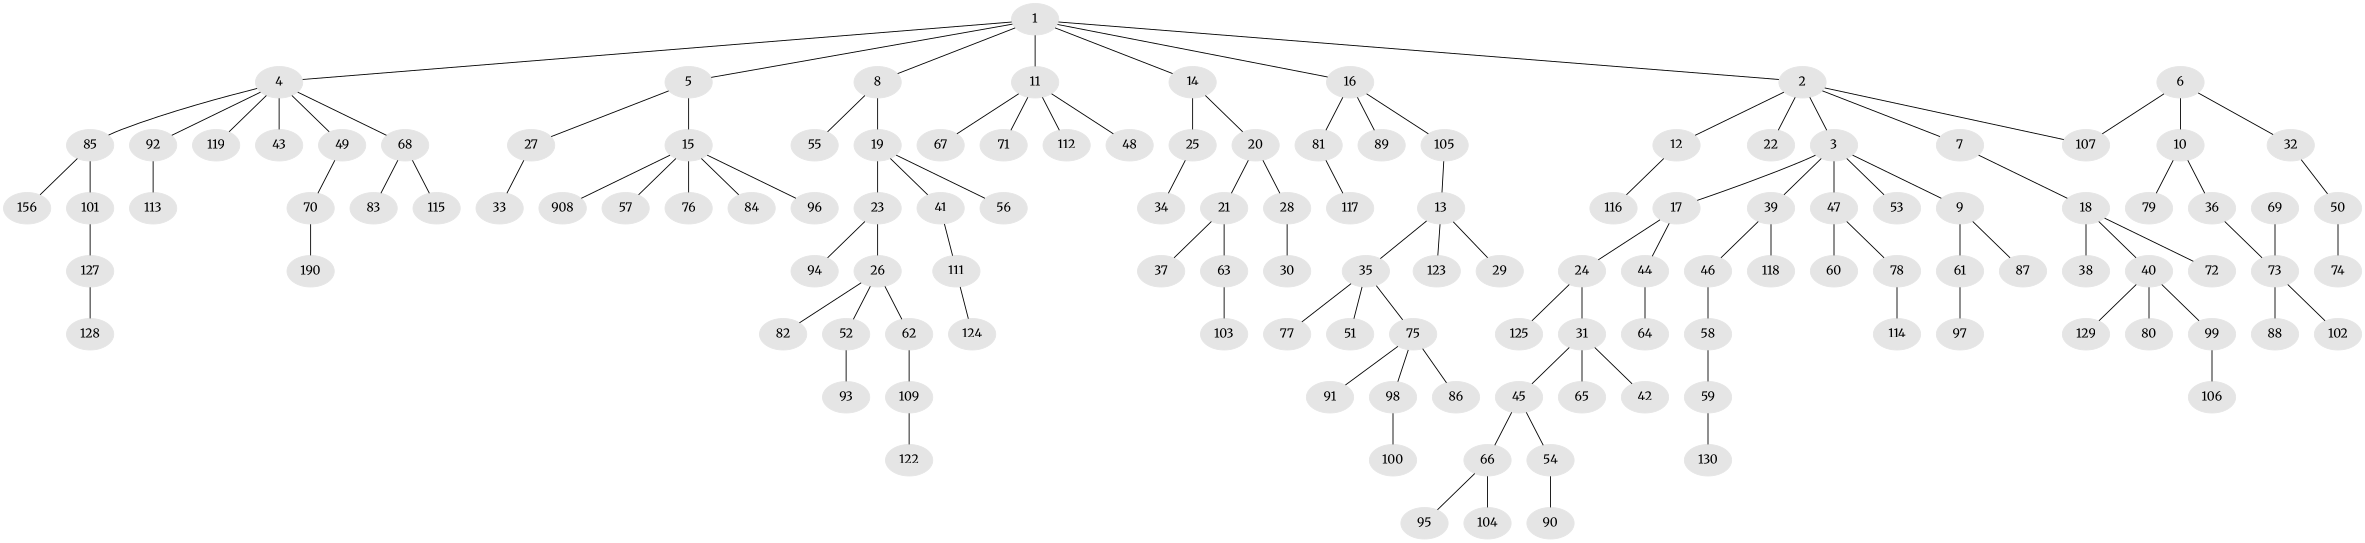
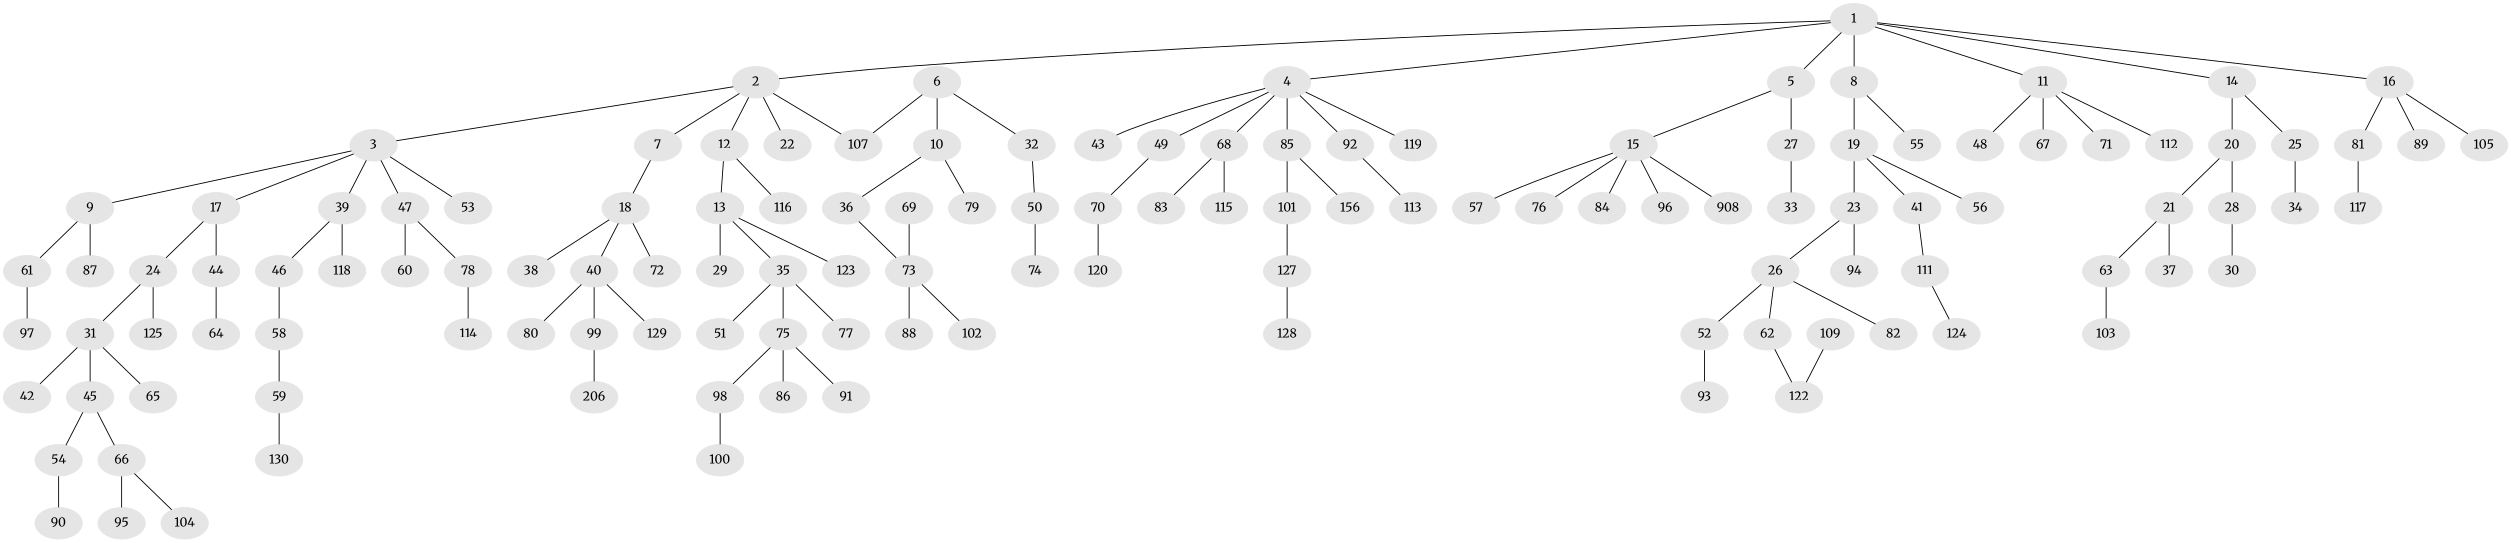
(1443, 177) -> (722, 177)
(311, 271) -> (1098, 271)
(909, 366) -> (1783, 366)
(2212, 397) -> (594, 397)
